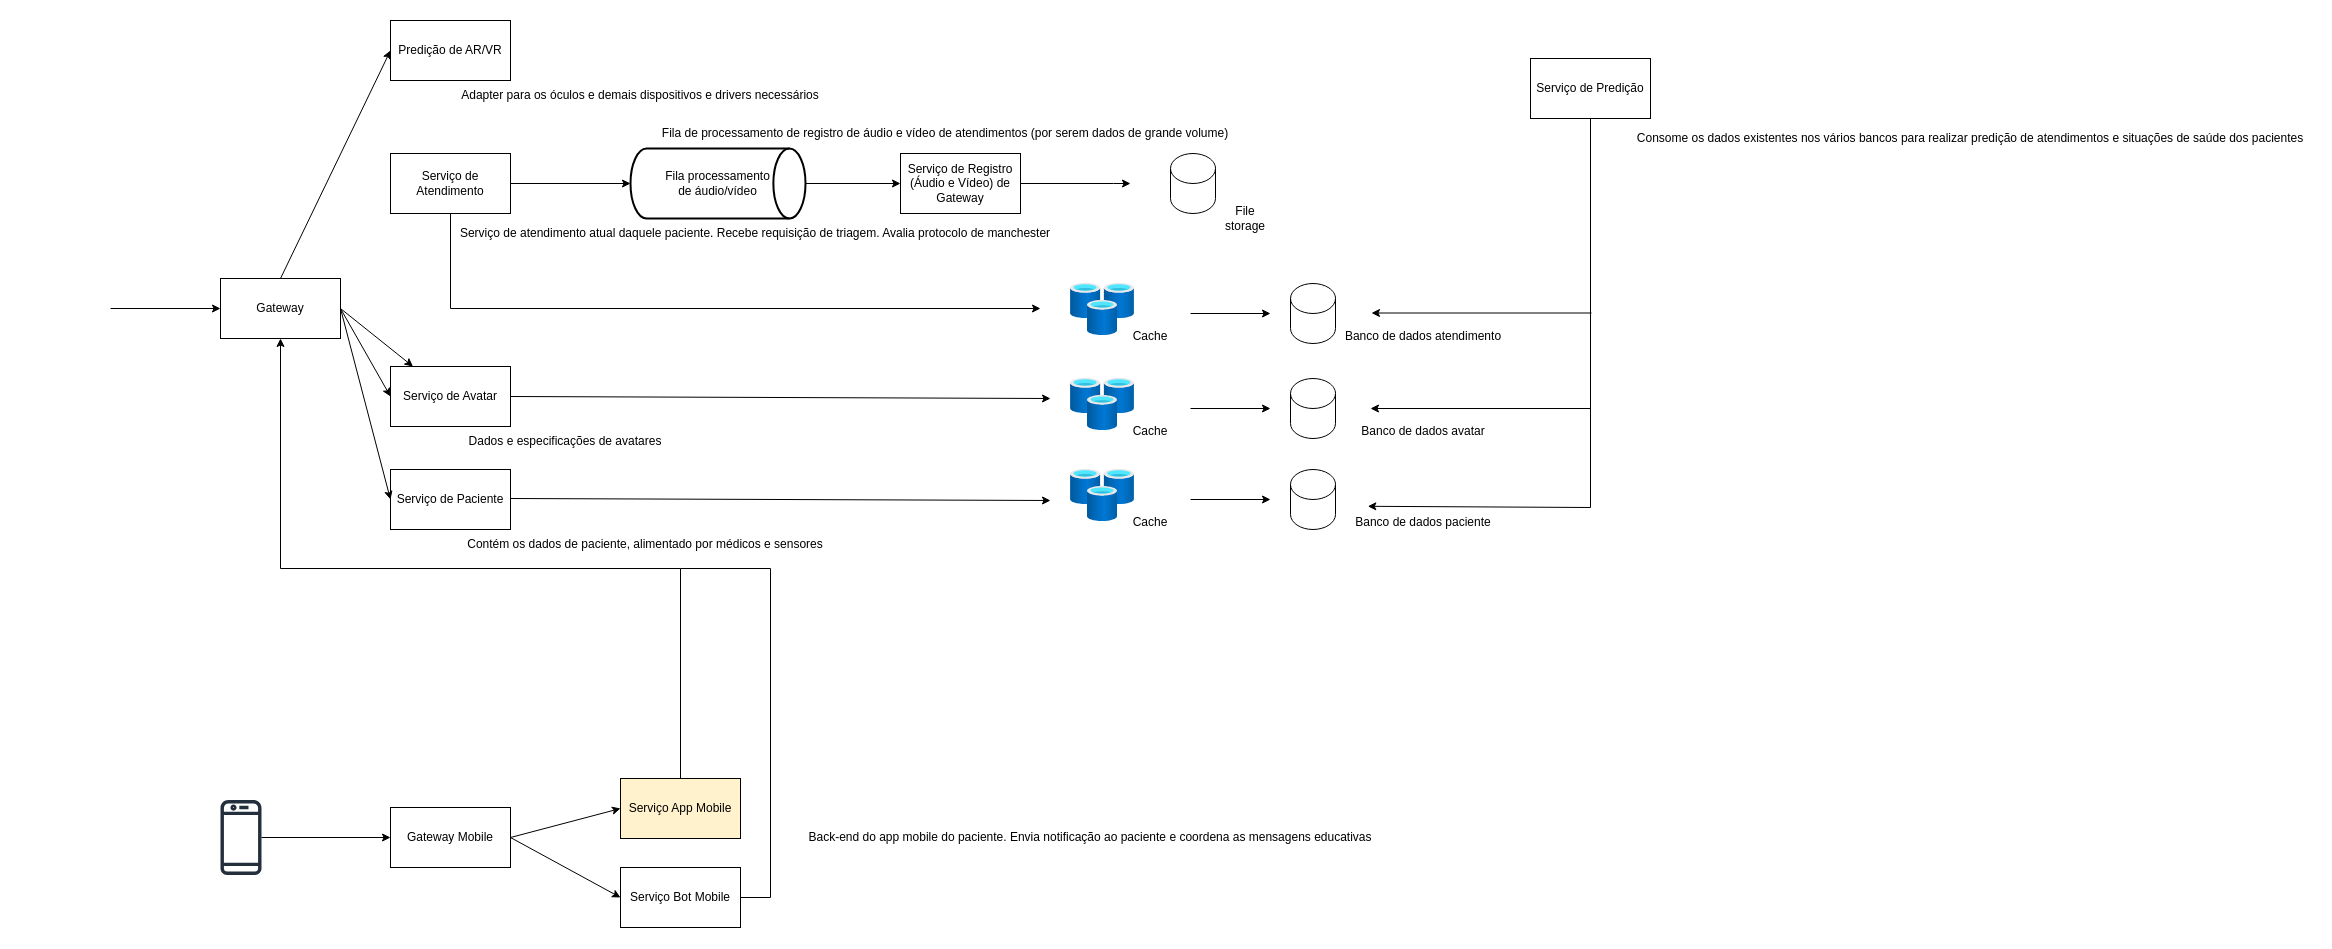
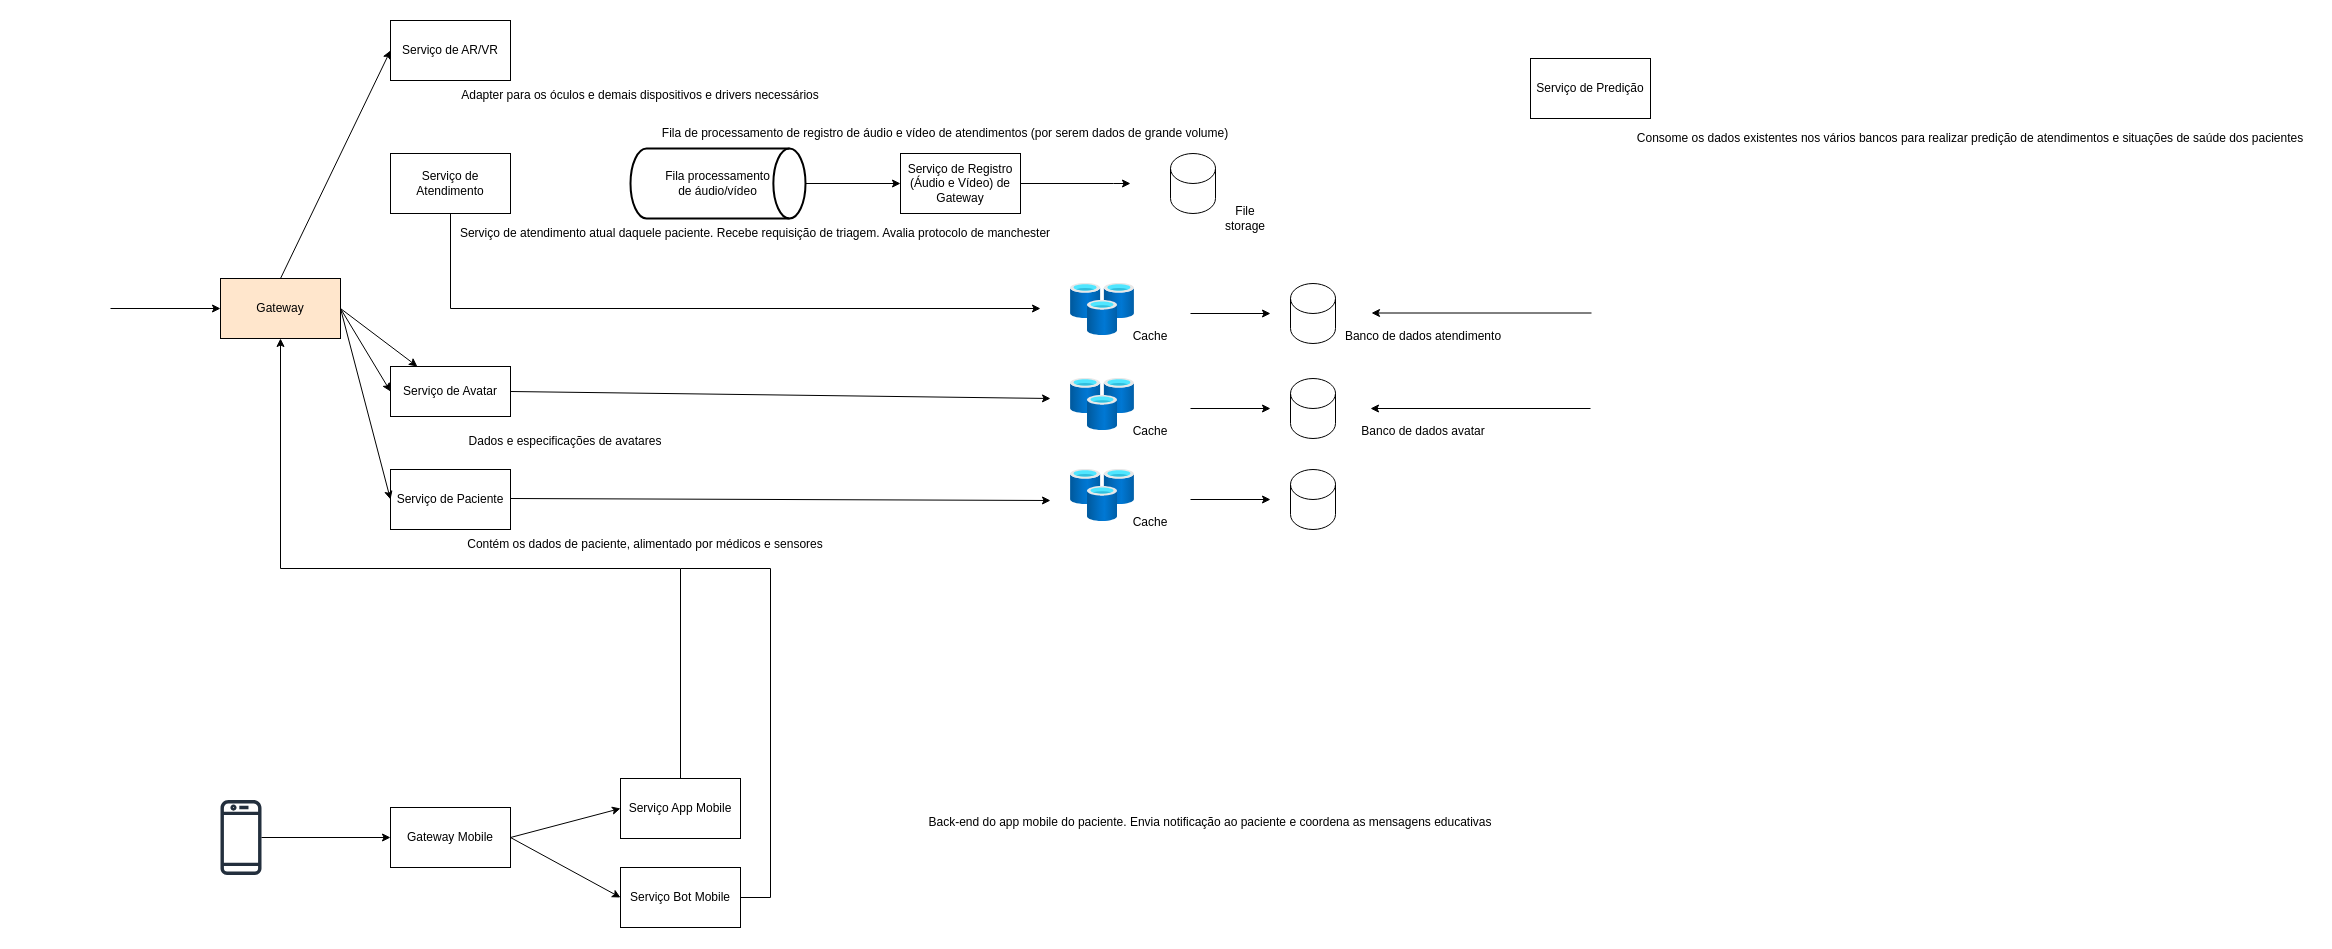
(451, 51) -> (451, 51)
(567, 184) -> none
(281, 309) -> (281, 309)
(451, 397) -> (451, 392)
(1591, 421) -> none
(1424, 523) -> none
(681, 809) -> (681, 809)
(1091, 838) -> (1211, 823)
